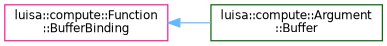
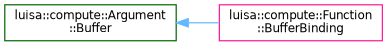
(196, 23) -> (204, 23)
